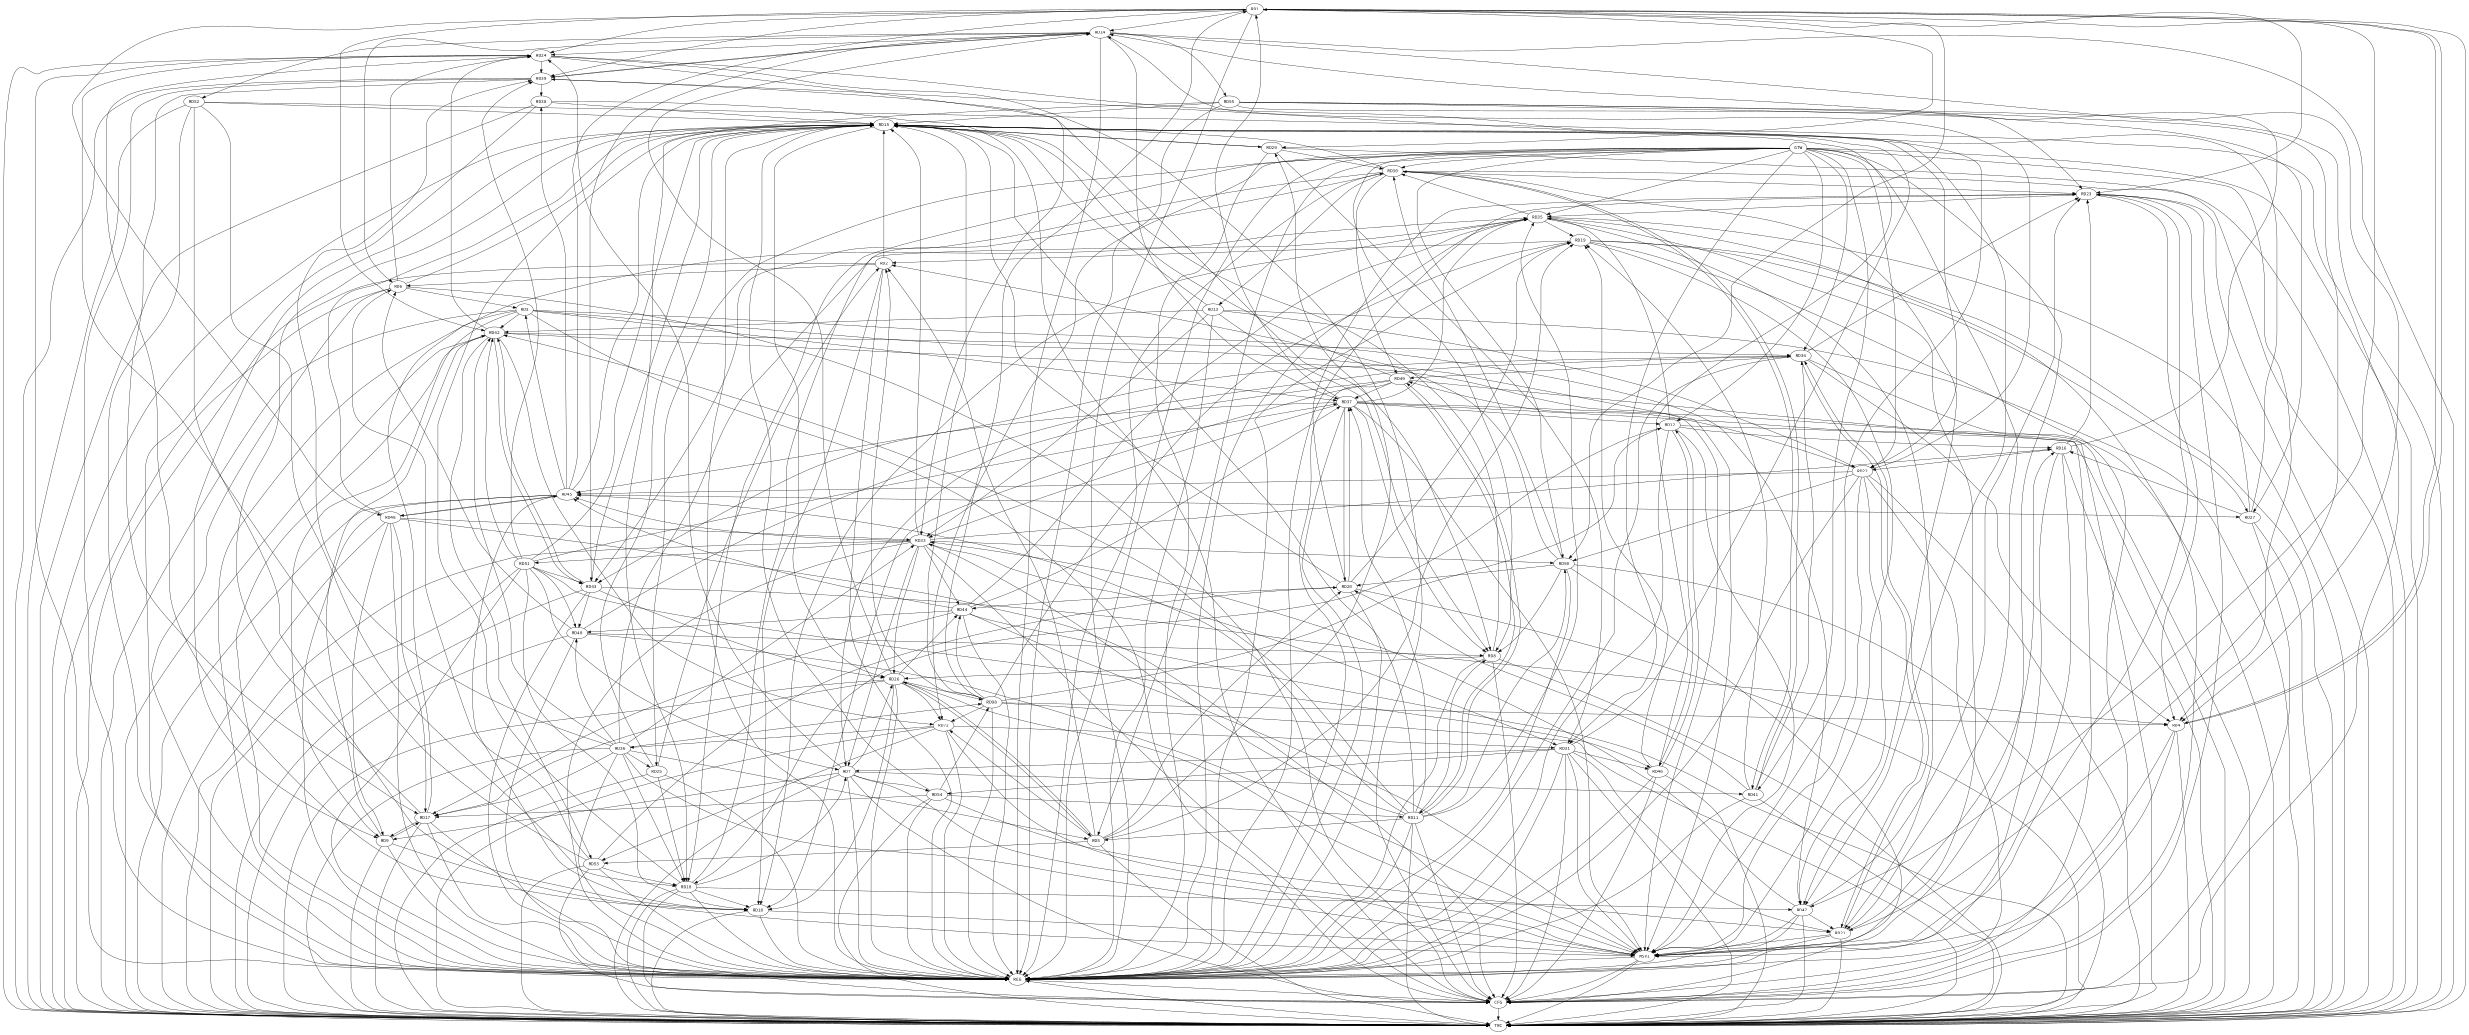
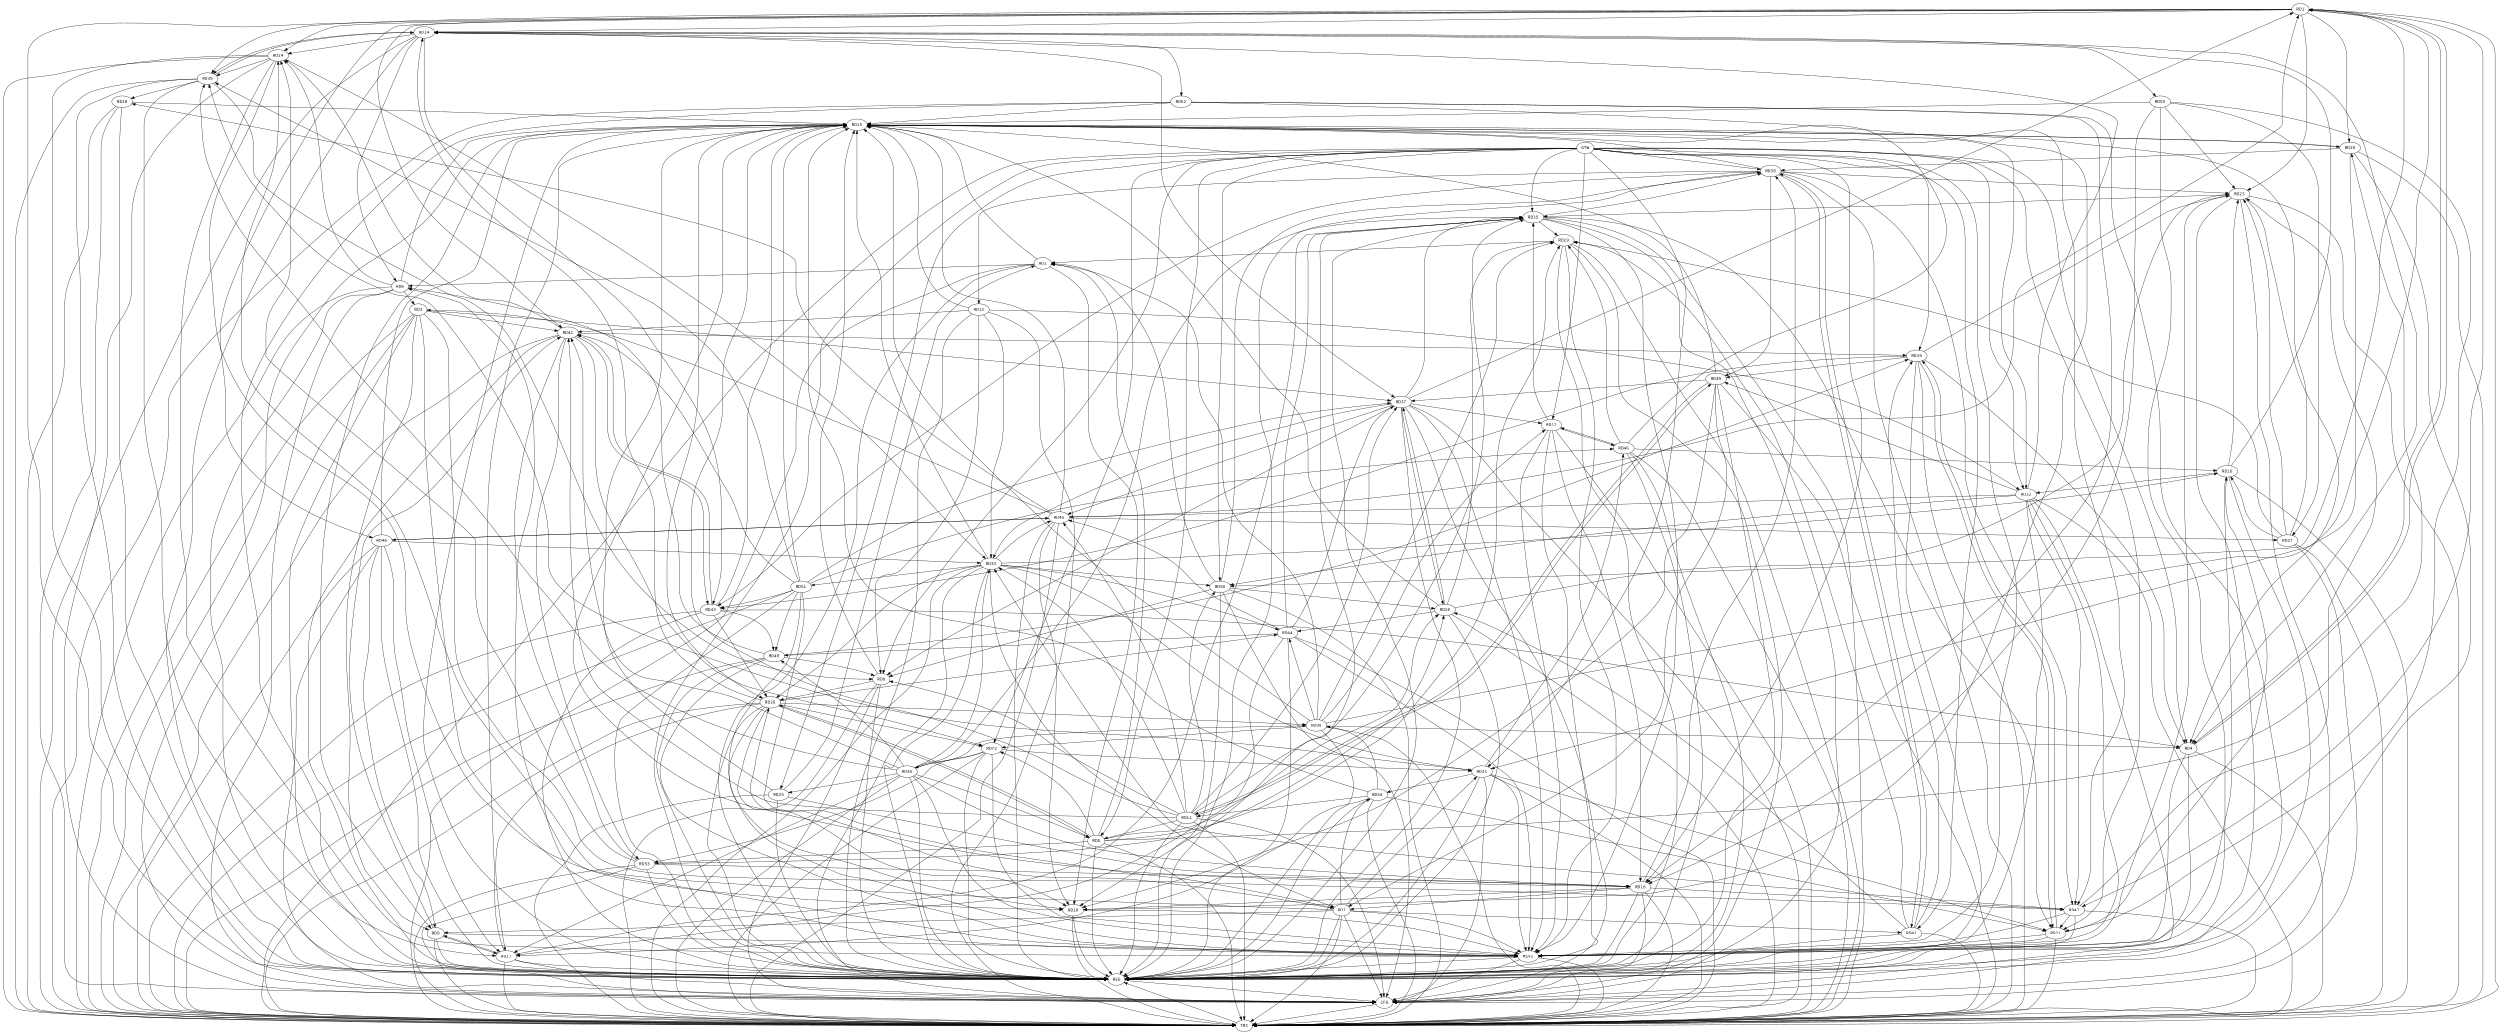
(1944, 316) -> (1996, 331)
(2415, 411) -> none
(1863, 441) -> (1953, 461)
(1241, 759) -> (1409, 841)
none -> (1092, 921)
